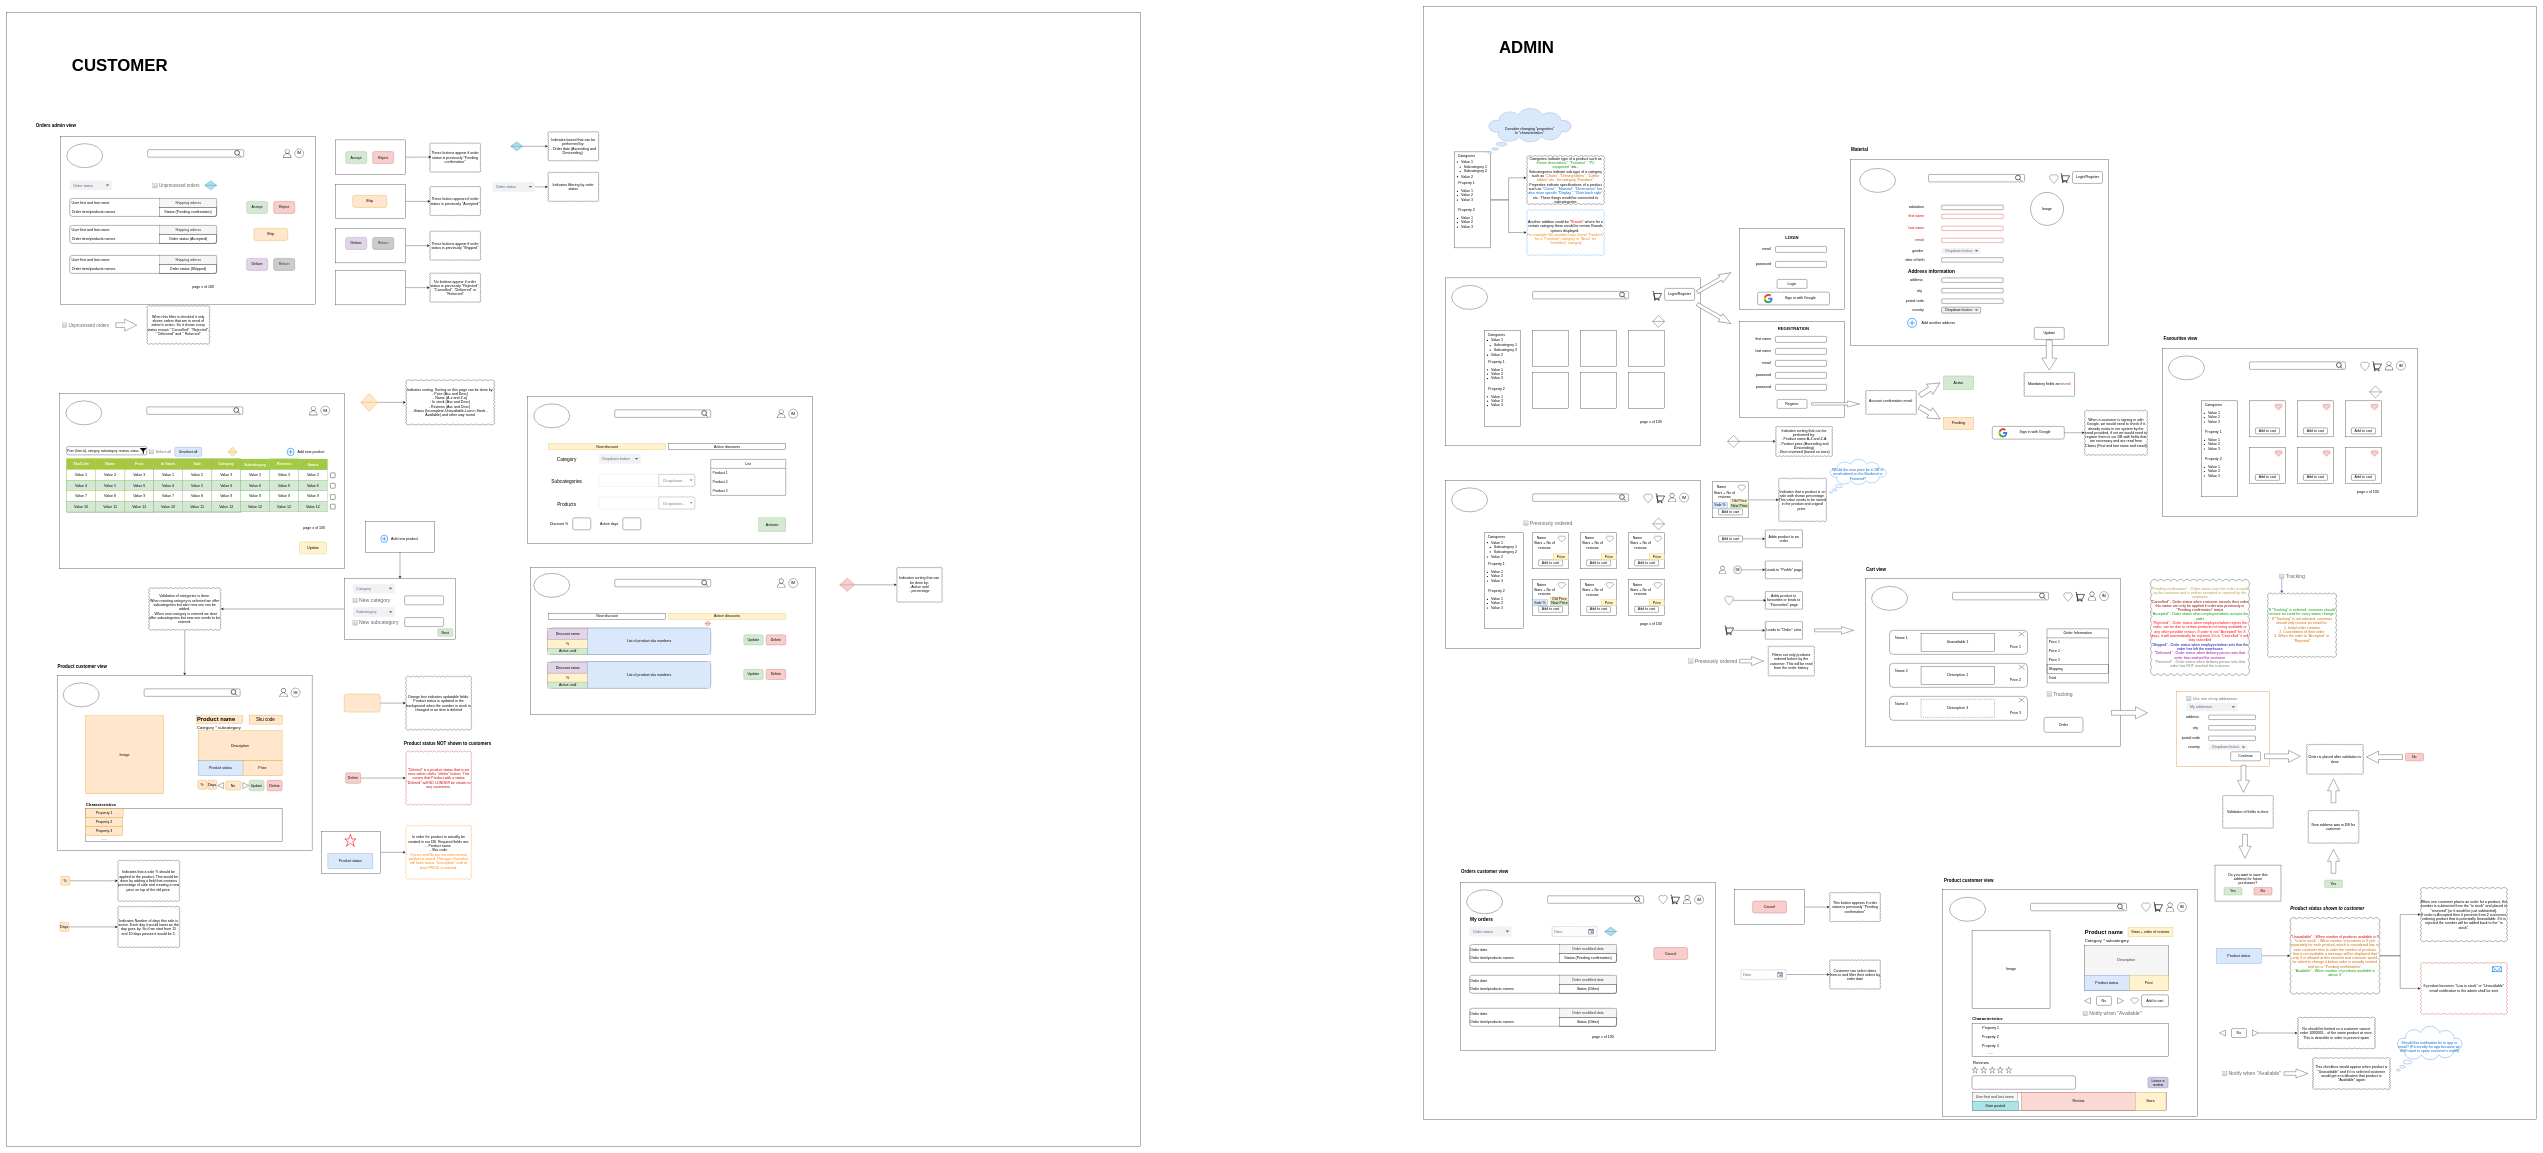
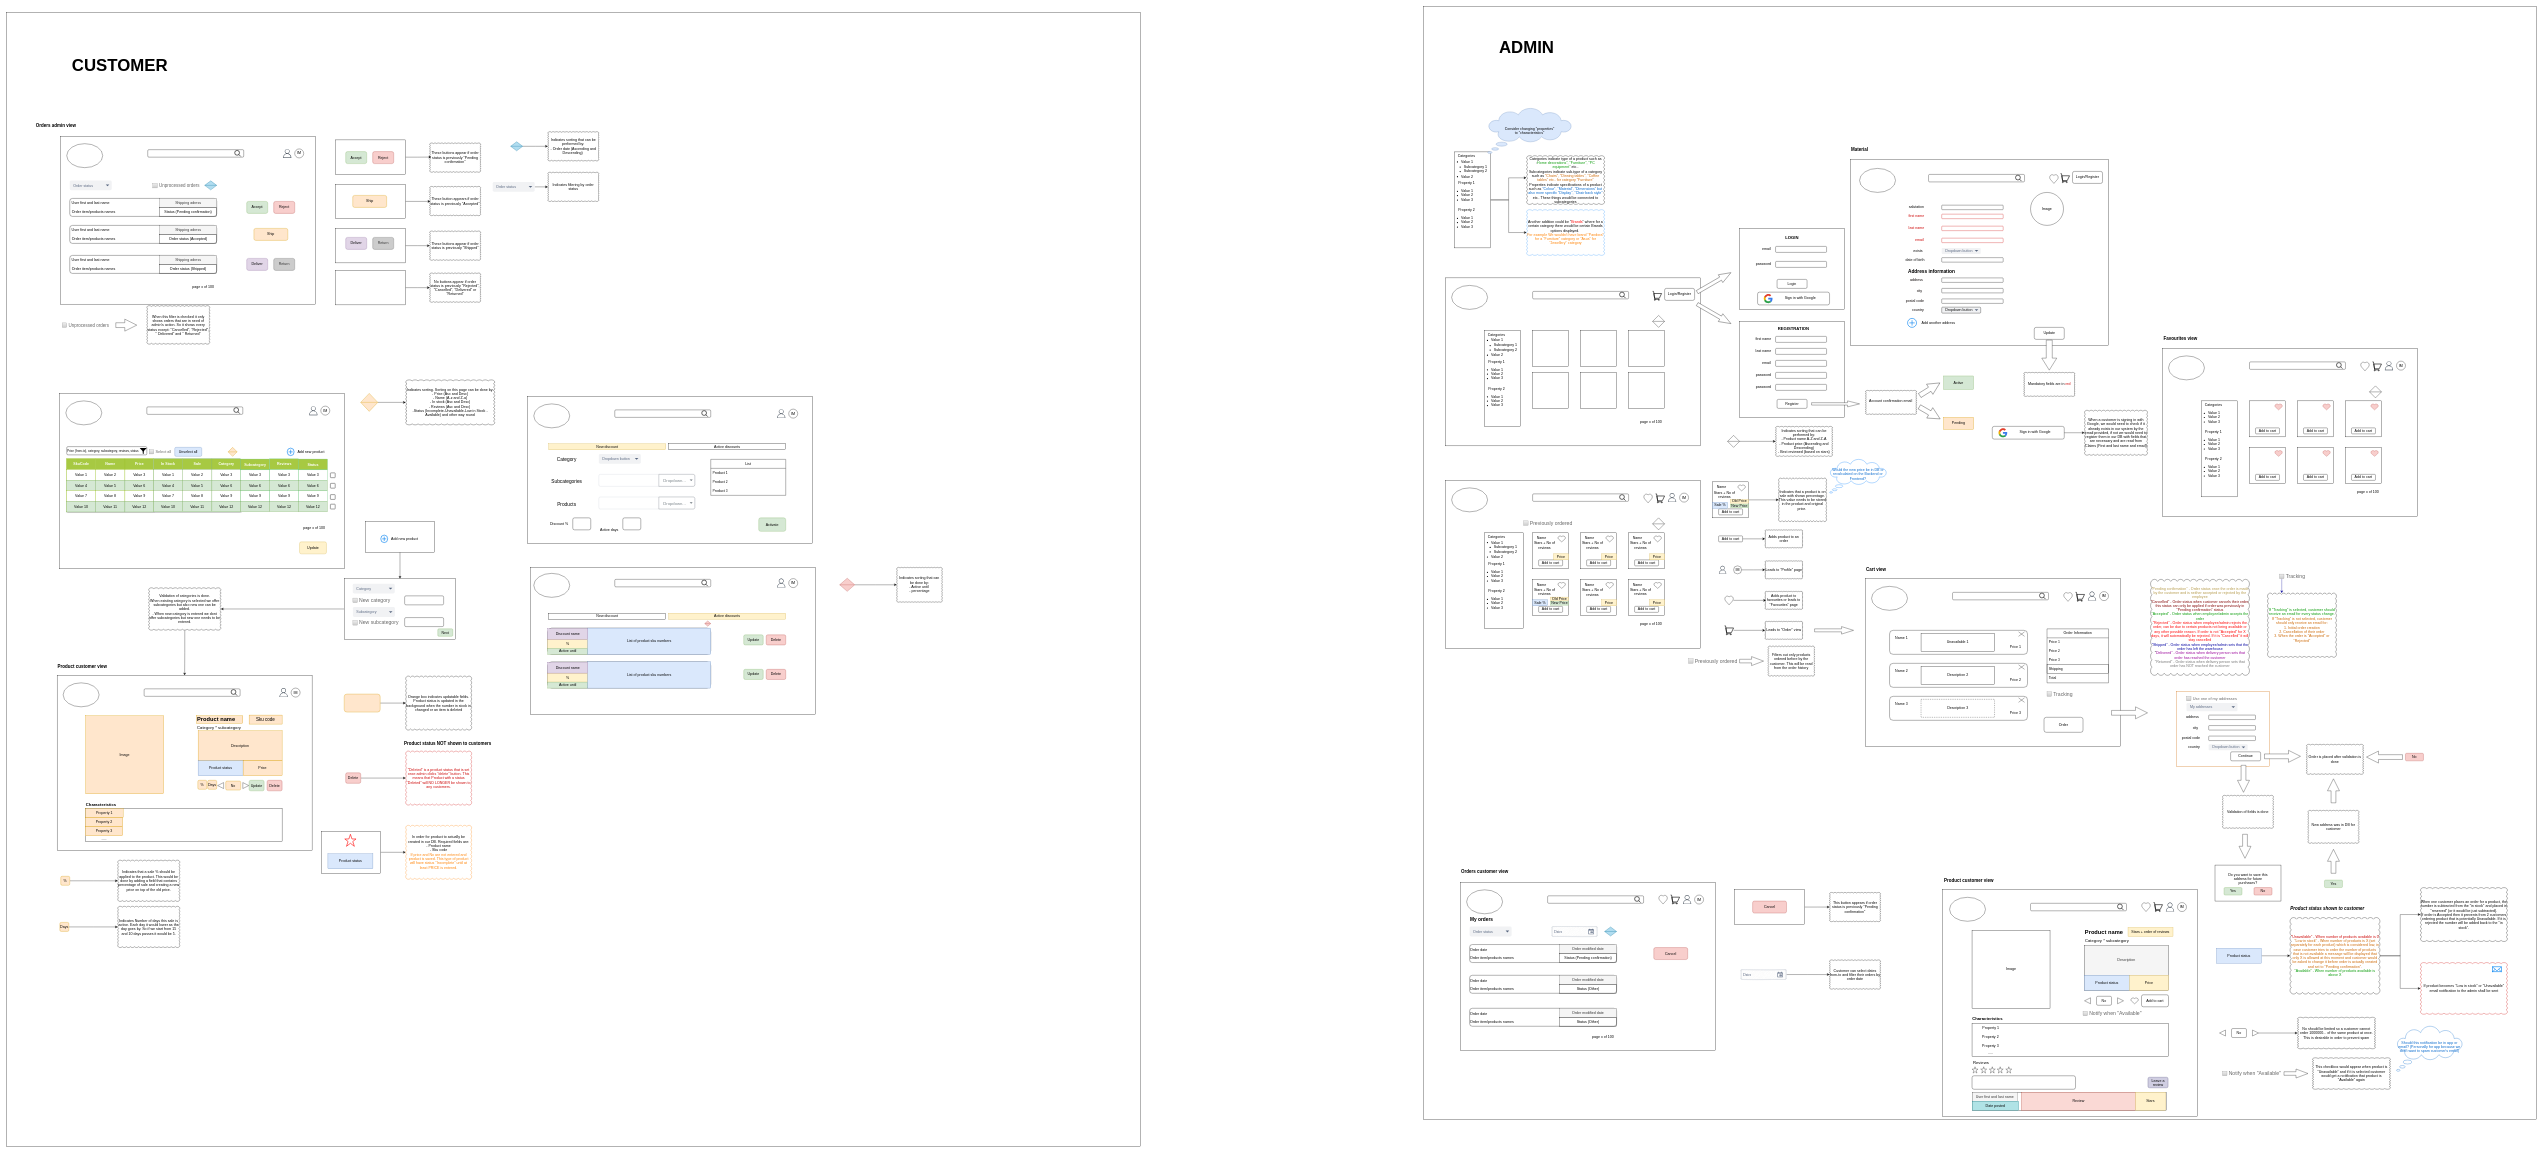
(573, 146) -> (573, 146)
(1918, 251) -> (1918, 251)
(609, 524) -> (609, 530)
(772, 524) -> (772, 524)
